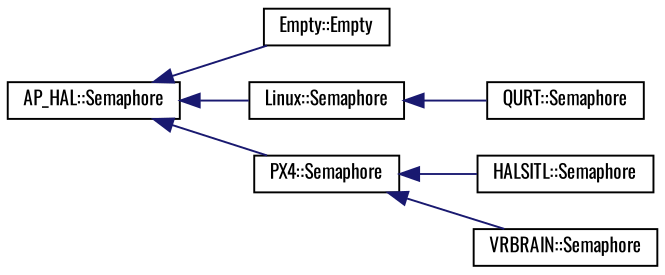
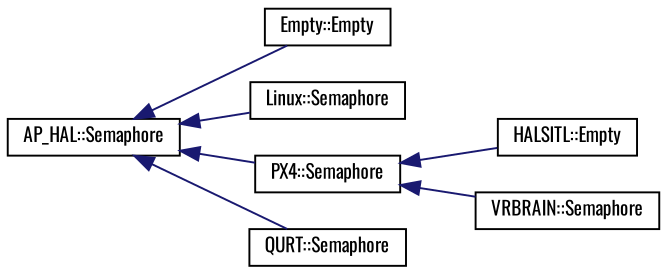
(455, 101) -> (219, 197)
(565, 174) -> (567, 137)
